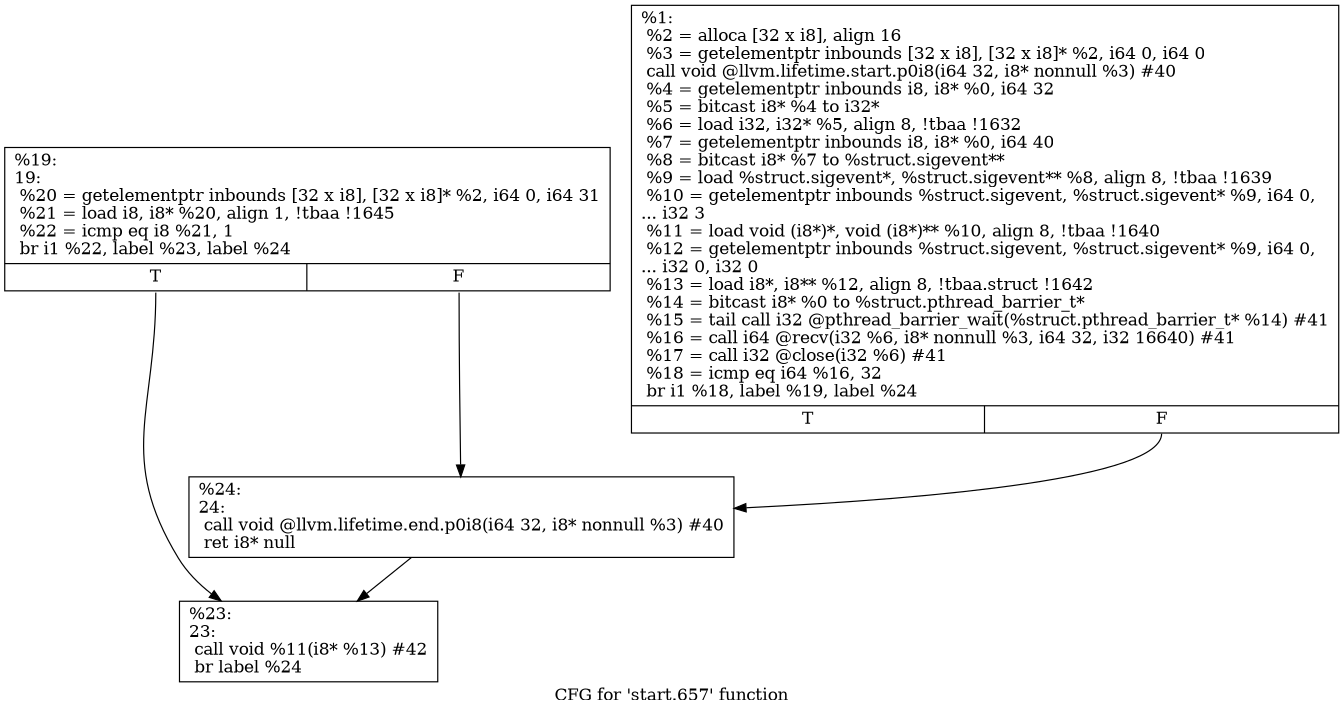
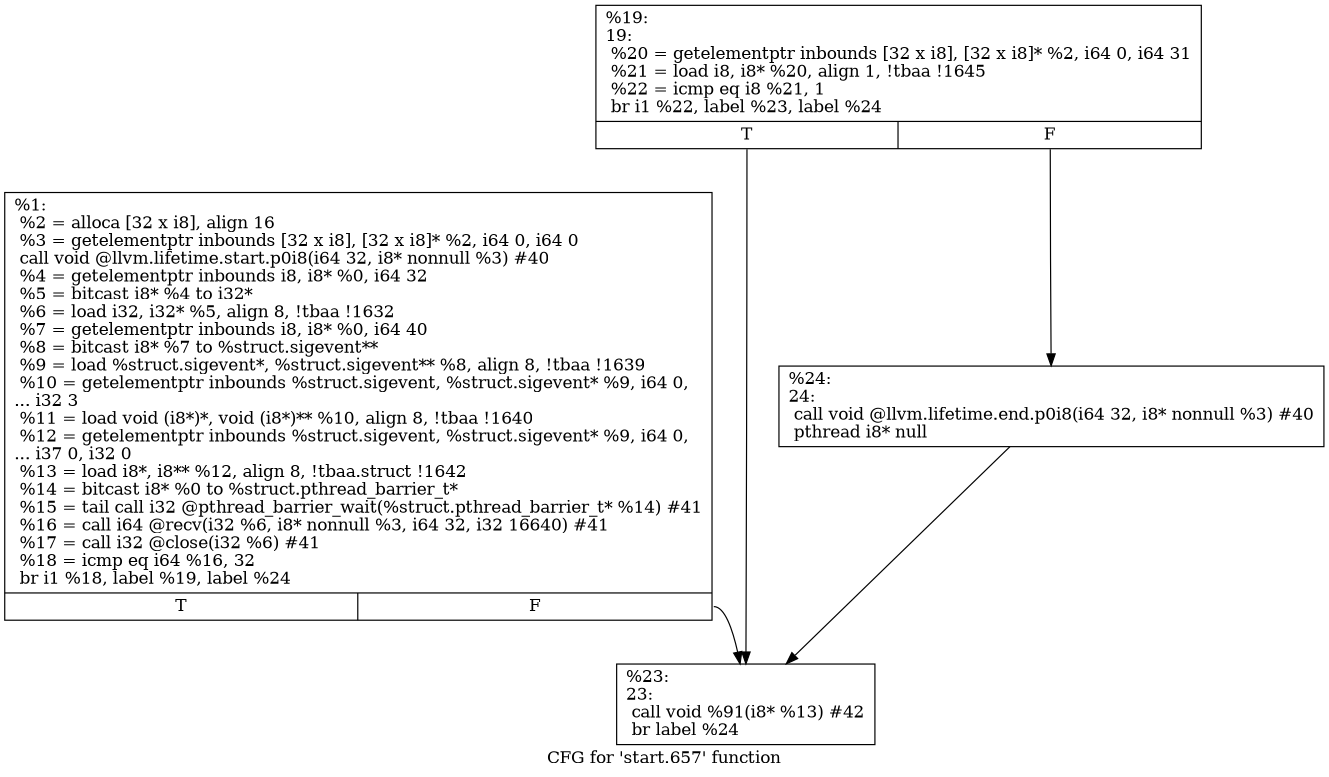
(700, 267) -> (73, 454)
(961, 492) -> (730, 626)
(247, 543) -> (858, 432)
(309, 650) -> (746, 713)
